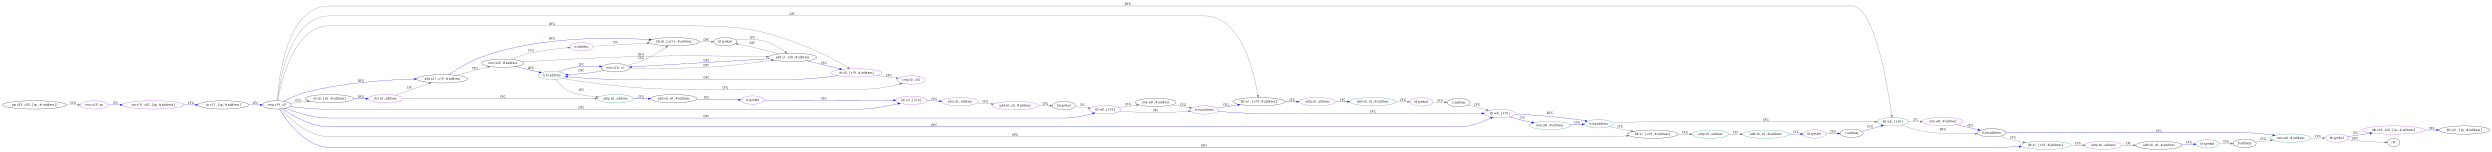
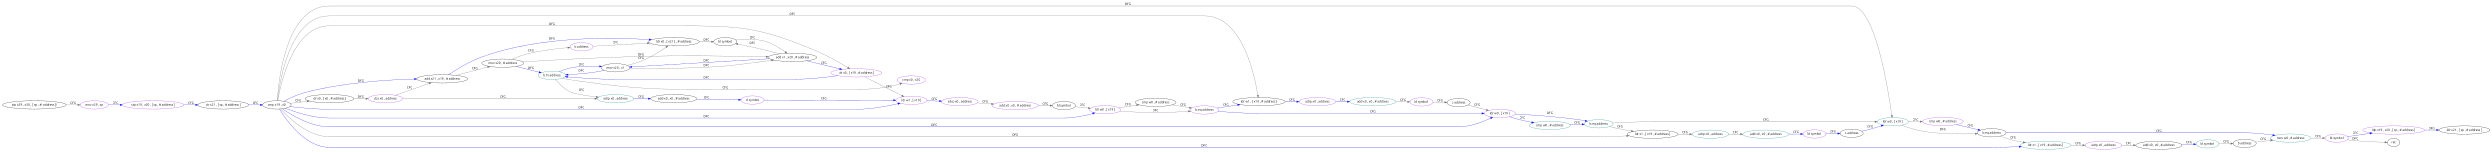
(886, 77) -> (882, 86)
(360, 99) -> (360, 99)
